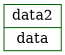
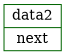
(33, 39) -> (33, 39)
